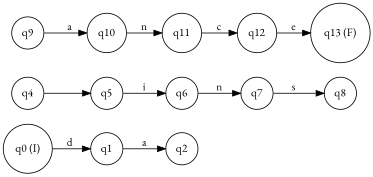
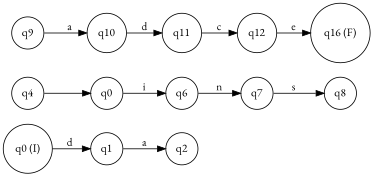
(144, 27) -> (144, 27)
(340, 33) -> (340, 33)
(107, 93) -> (107, 93)
